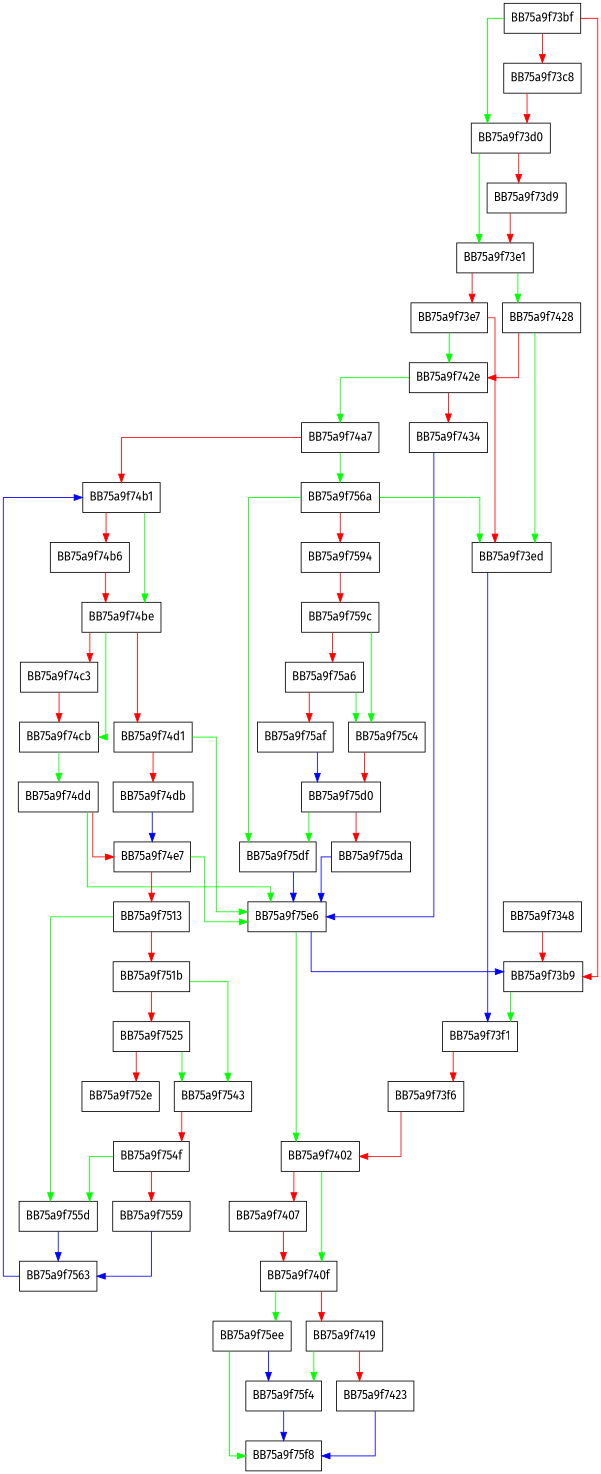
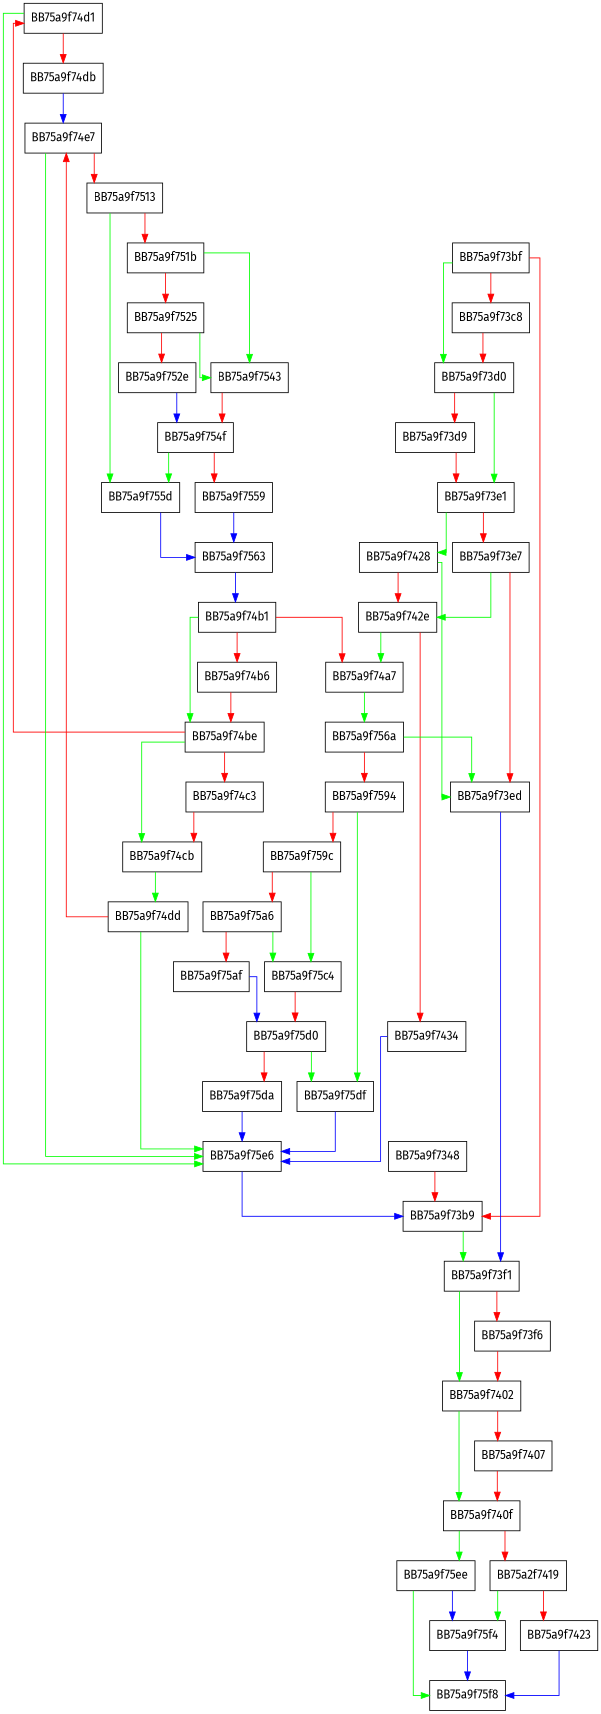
none -> (177, 403)
(193, 438) -> (327, 617)
(249, 639) -> (357, 943)
(296, 1032) -> (459, 1332)
(344, 1336) -> (528, 1576)
